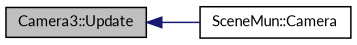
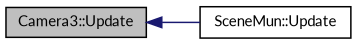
(275, 22) -> (275, 22)
